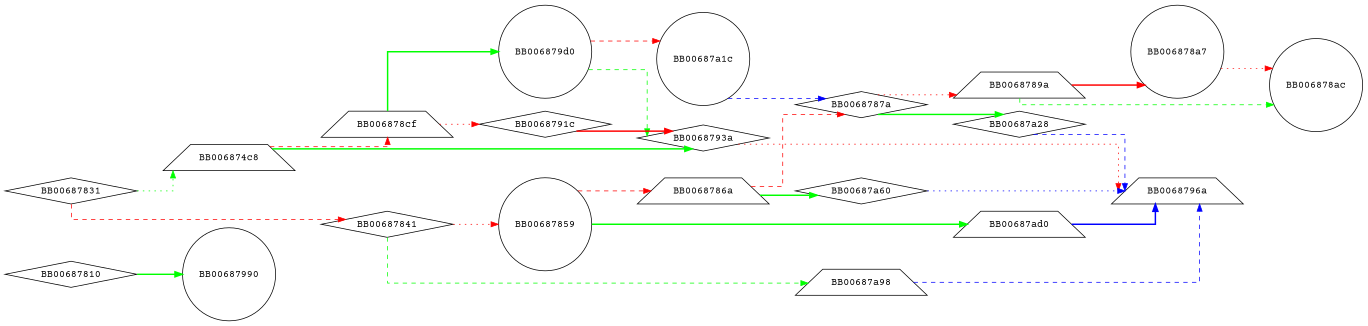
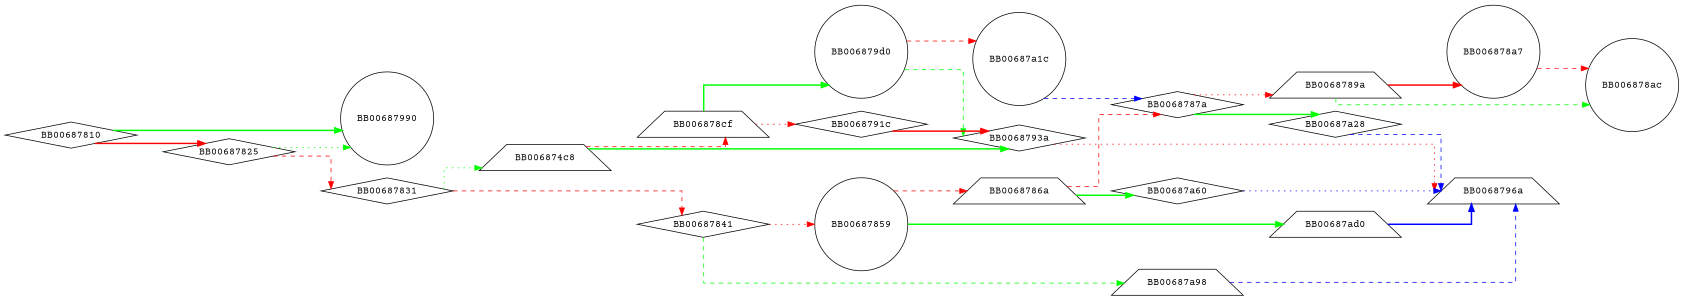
(1243, 68) -> (1559, 68)
none -> (229, 152)
